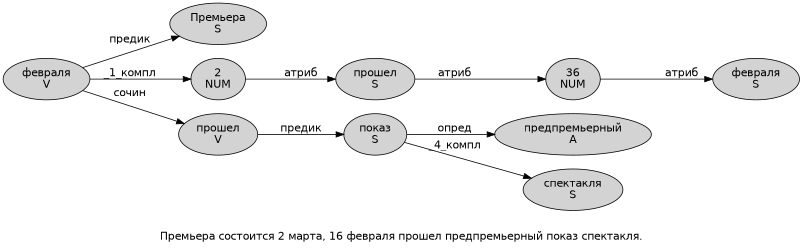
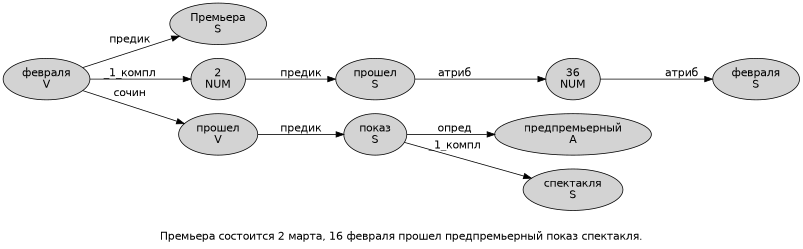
(301, 73) -> (301, 73)
(455, 146) -> (455, 146)
